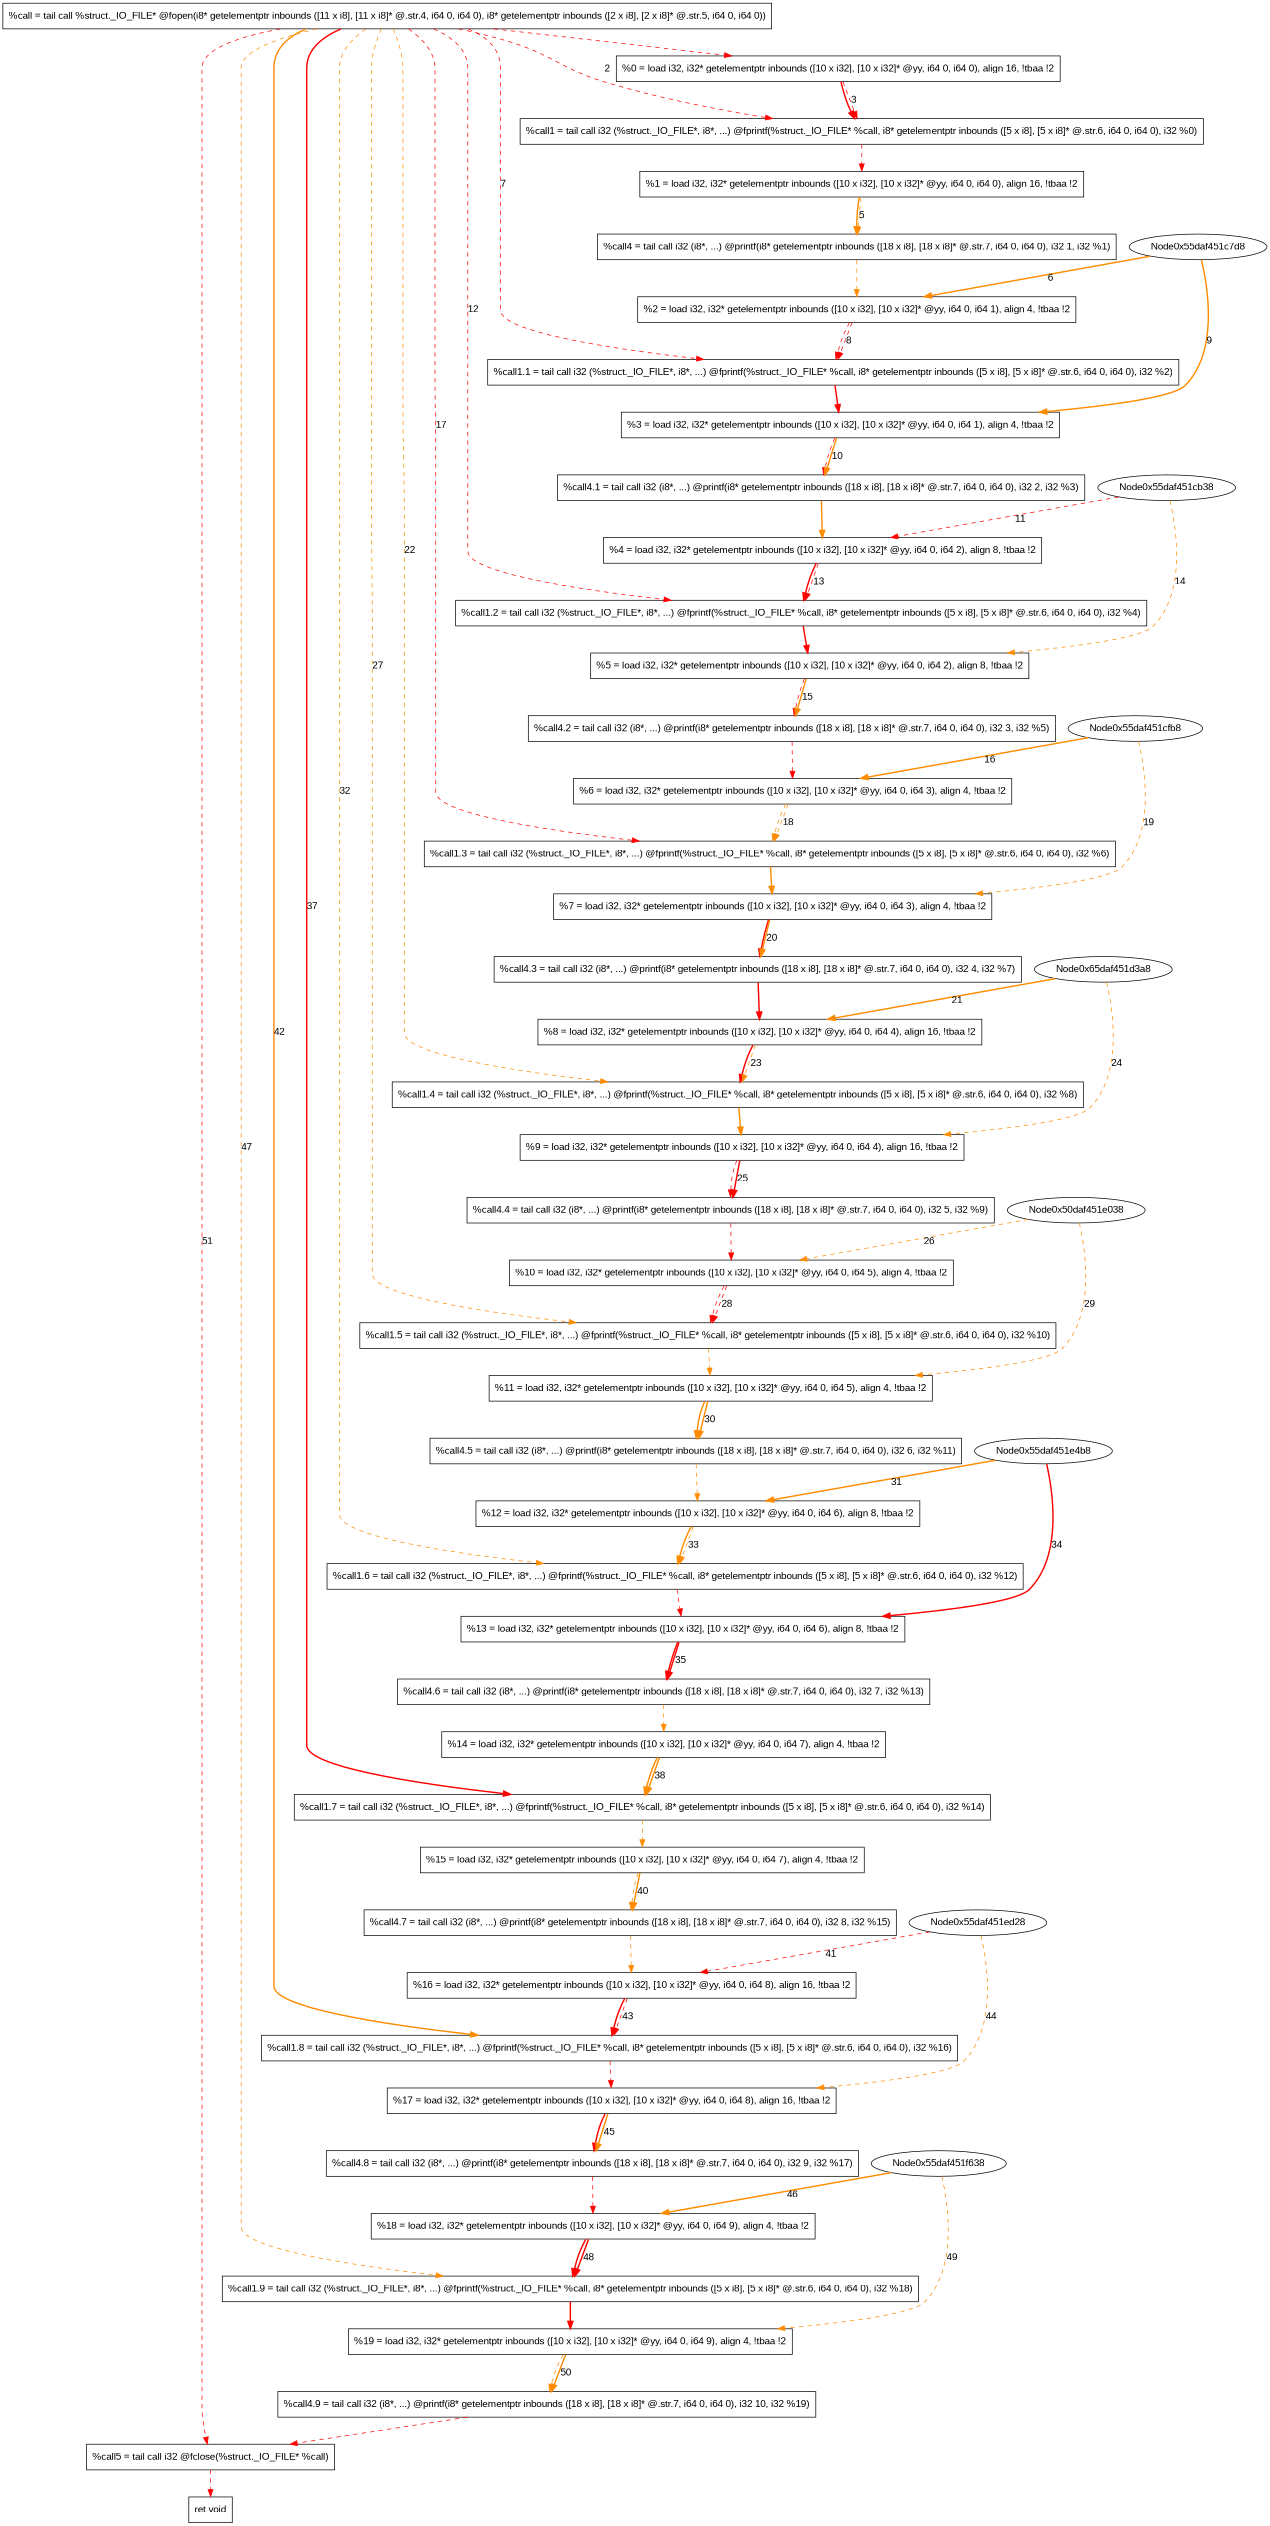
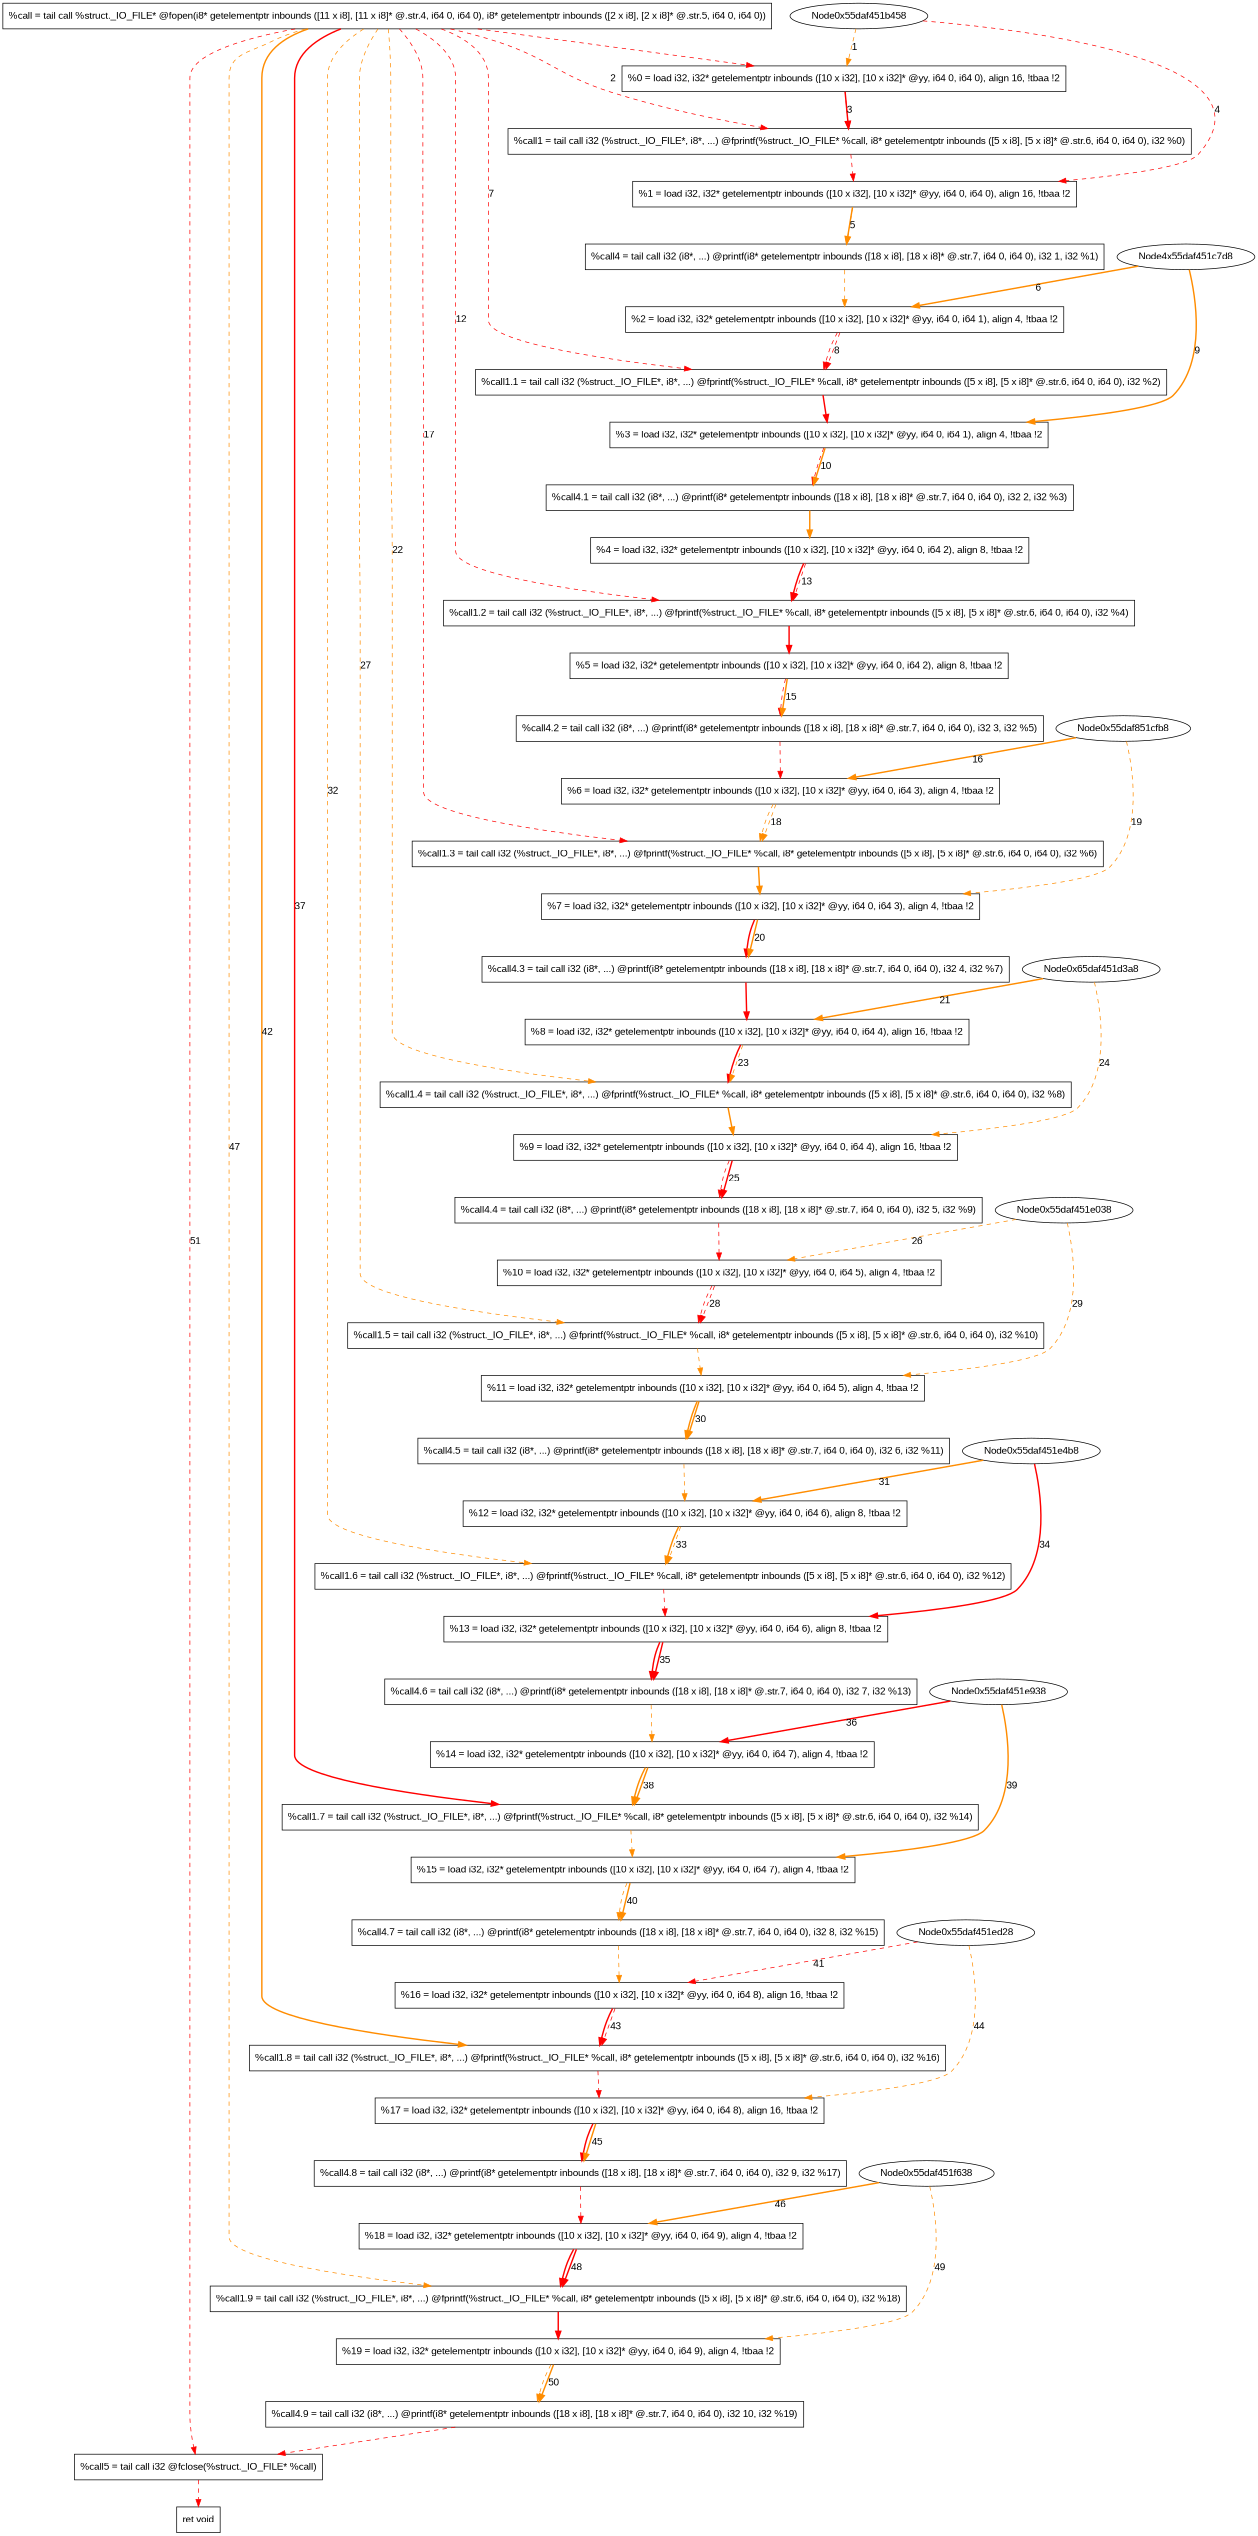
none -> (859, 16)
(1198, 247) -> (1186, 257)
(1167, 488) -> none
(1135, 729) -> (1123, 729)
(1076, 1210) -> (1064, 1210)
none -> (999, 1692)
